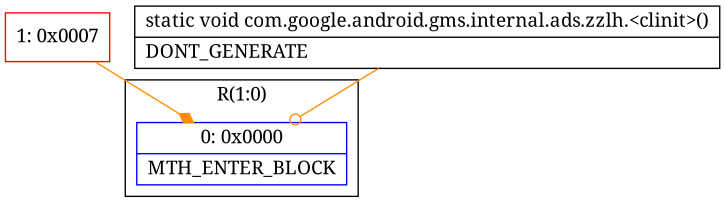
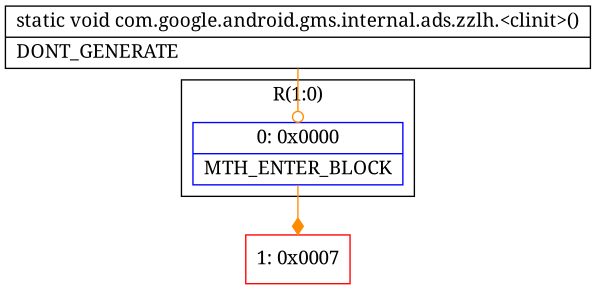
(139, 89) -> (298, 205)
